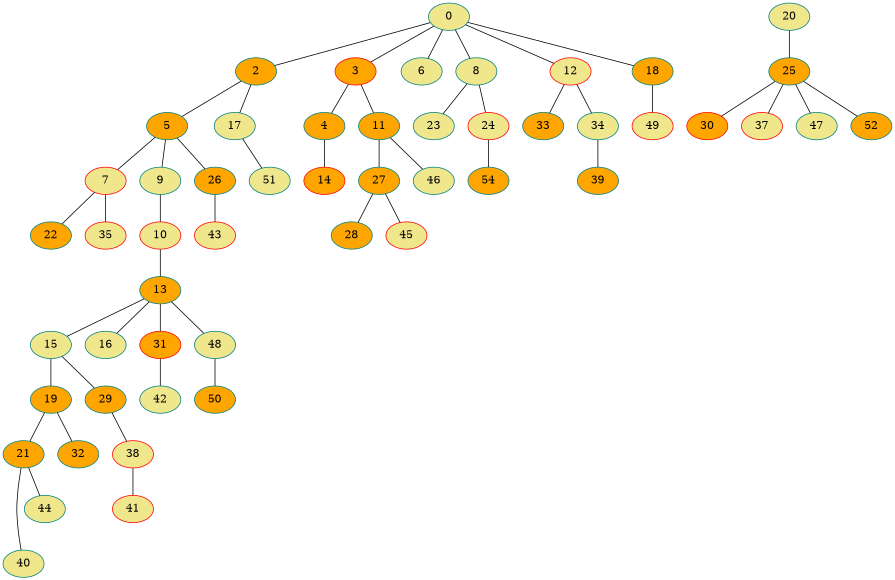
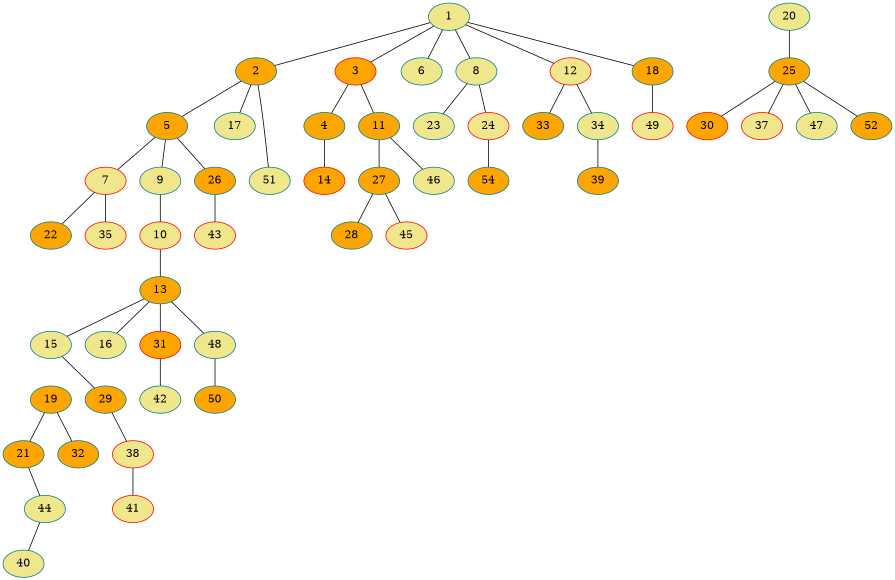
(449, 17) -> (449, 17)
(252, 153) -> (264, 126)
(51, 372) -> none
(17, 509) -> (34, 536)
